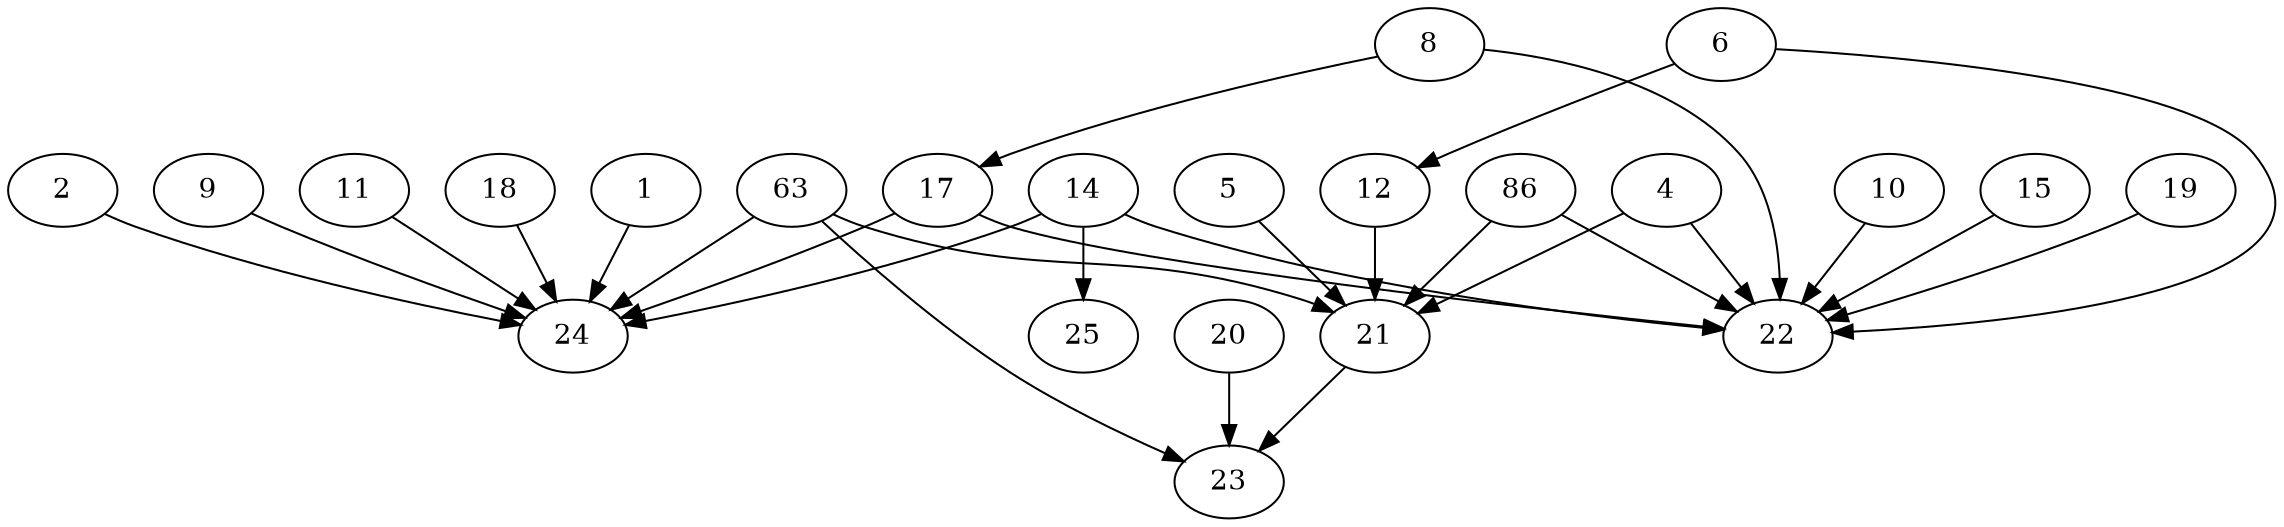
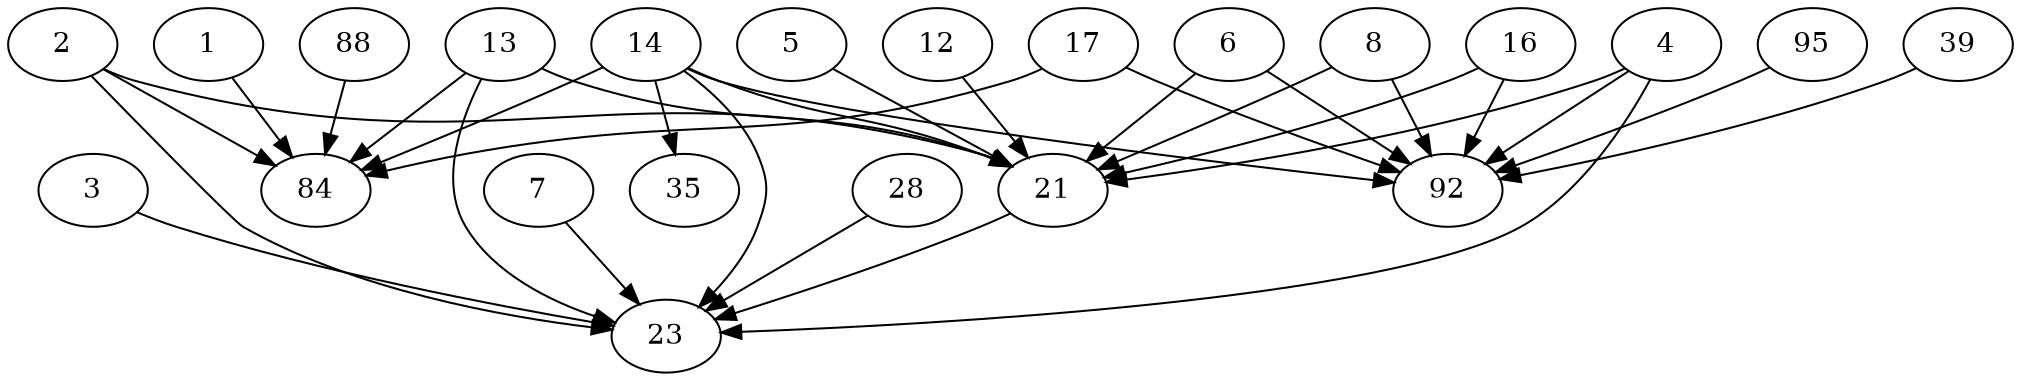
(1187, 101) -> (1214, 120)
(1555, 110) -> (1149, 111)
none -> (839, 115)
none -> (547, 118)
none -> (764, 174)
none -> (93, 190)
(209, 190) -> none
(354, 190) -> none
(500, 190) -> (354, 45)
none -> (539, 190)
(792, 190) -> (500, 45)
(1521, 190) -> (1521, 45)
(1889, 190) -> none
(2035, 190) -> (1812, 45)
(2181, 190) -> (1958, 45)
none -> (272, 241)
none -> (1234, 294)
(573, 336) -> (316, 190)
(1083, 336) -> (684, 190)
(1229, 336) -> (907, 190)
(1778, 336) -> (1448, 190)
